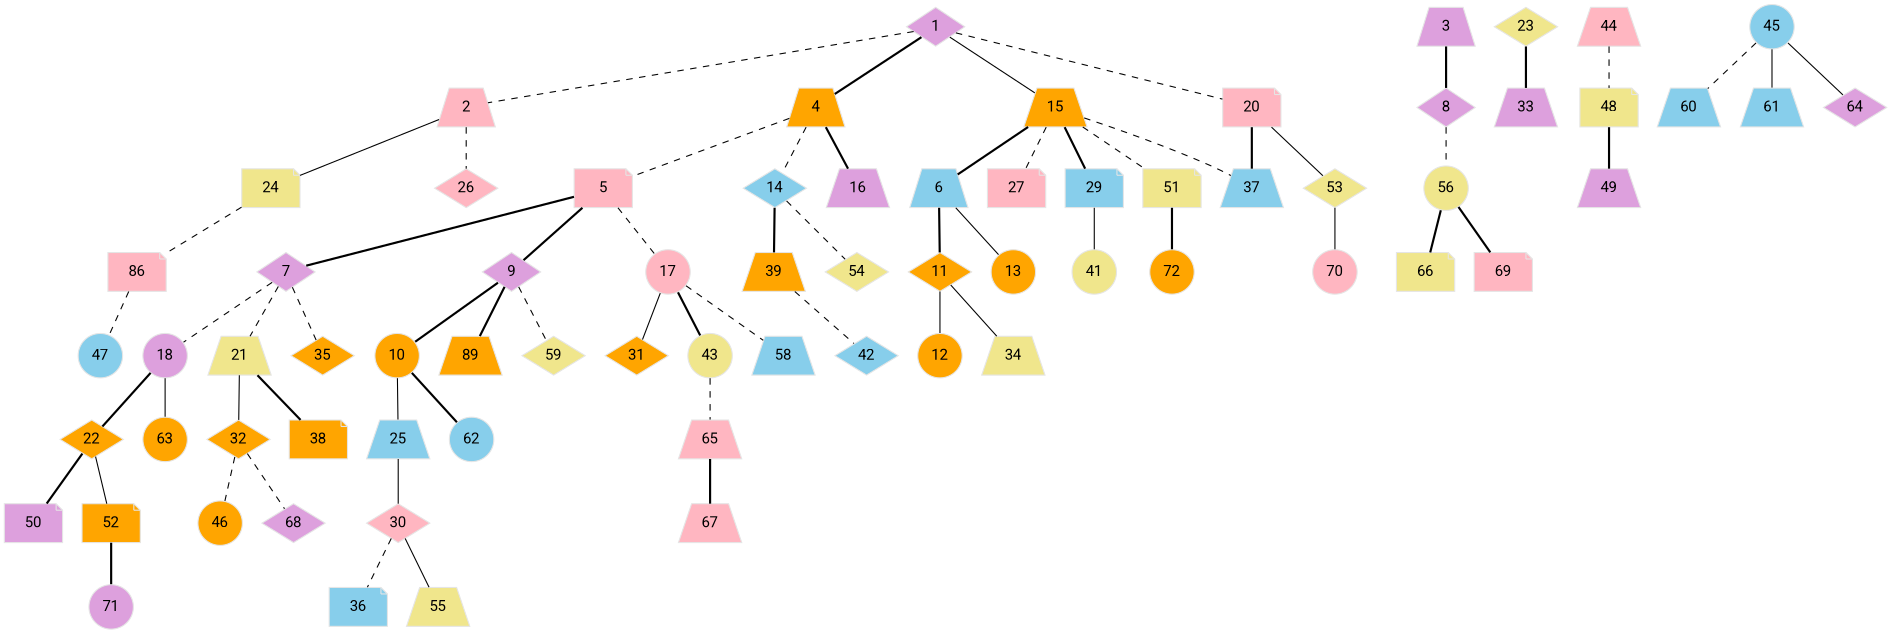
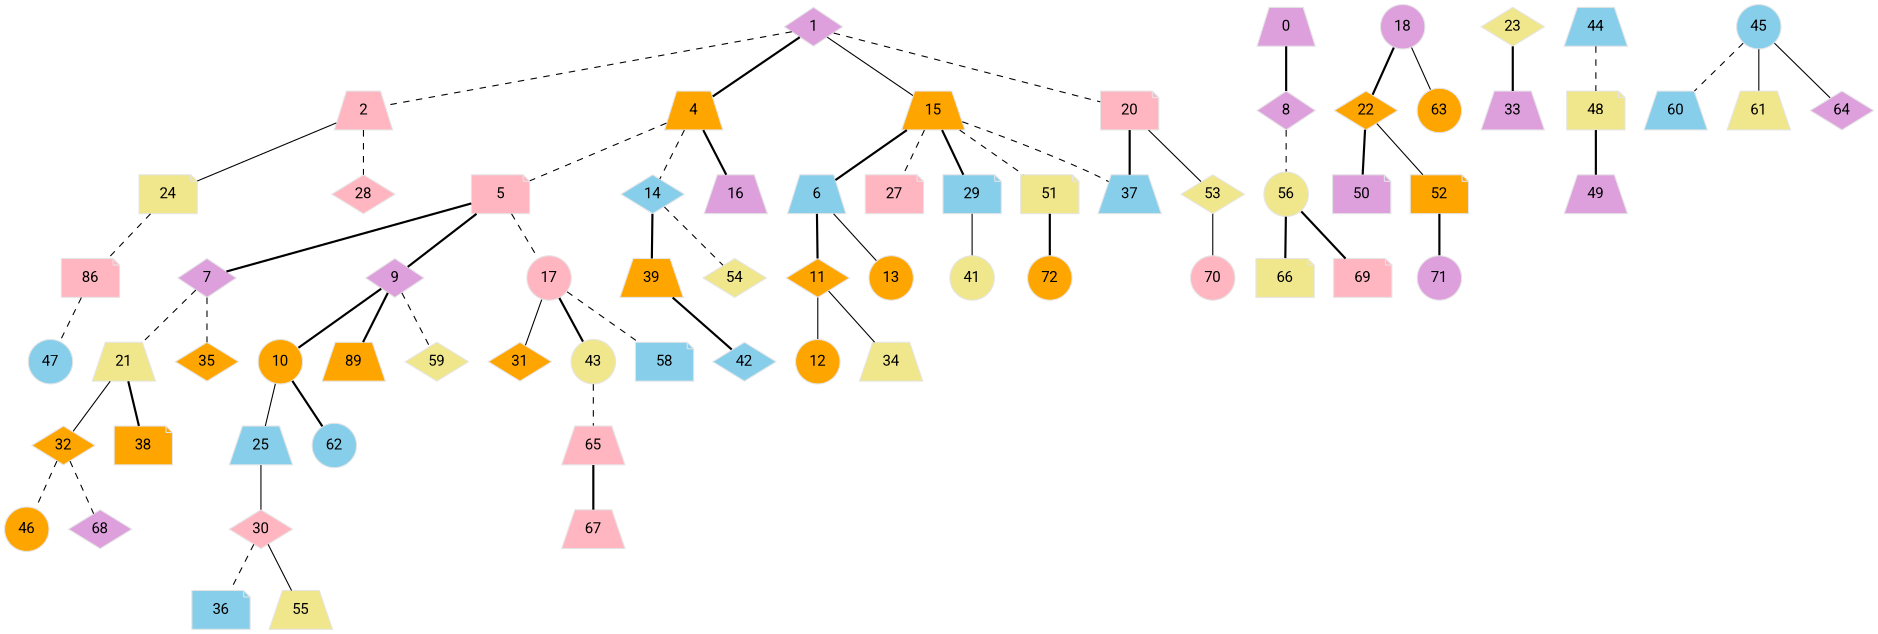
(1446, 27) -> (1286, 27)
(1609, 27) -> (1596, 27)
(1772, 107) -> (1759, 110)
(466, 188) -> (363, 194)
(228, 312) -> none
(824, 317) -> (702, 324)
(783, 356) -> (665, 362)
